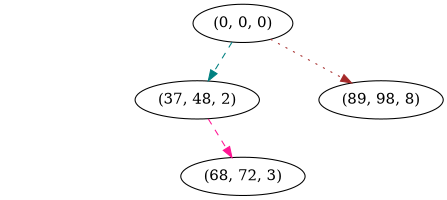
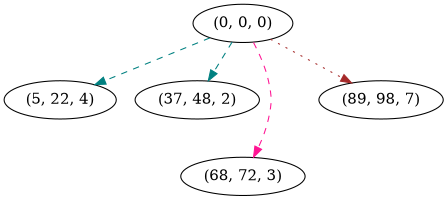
none -> (60, 100)
(381, 100) -> (381, 100)
(217, 134) -> (271, 94)
